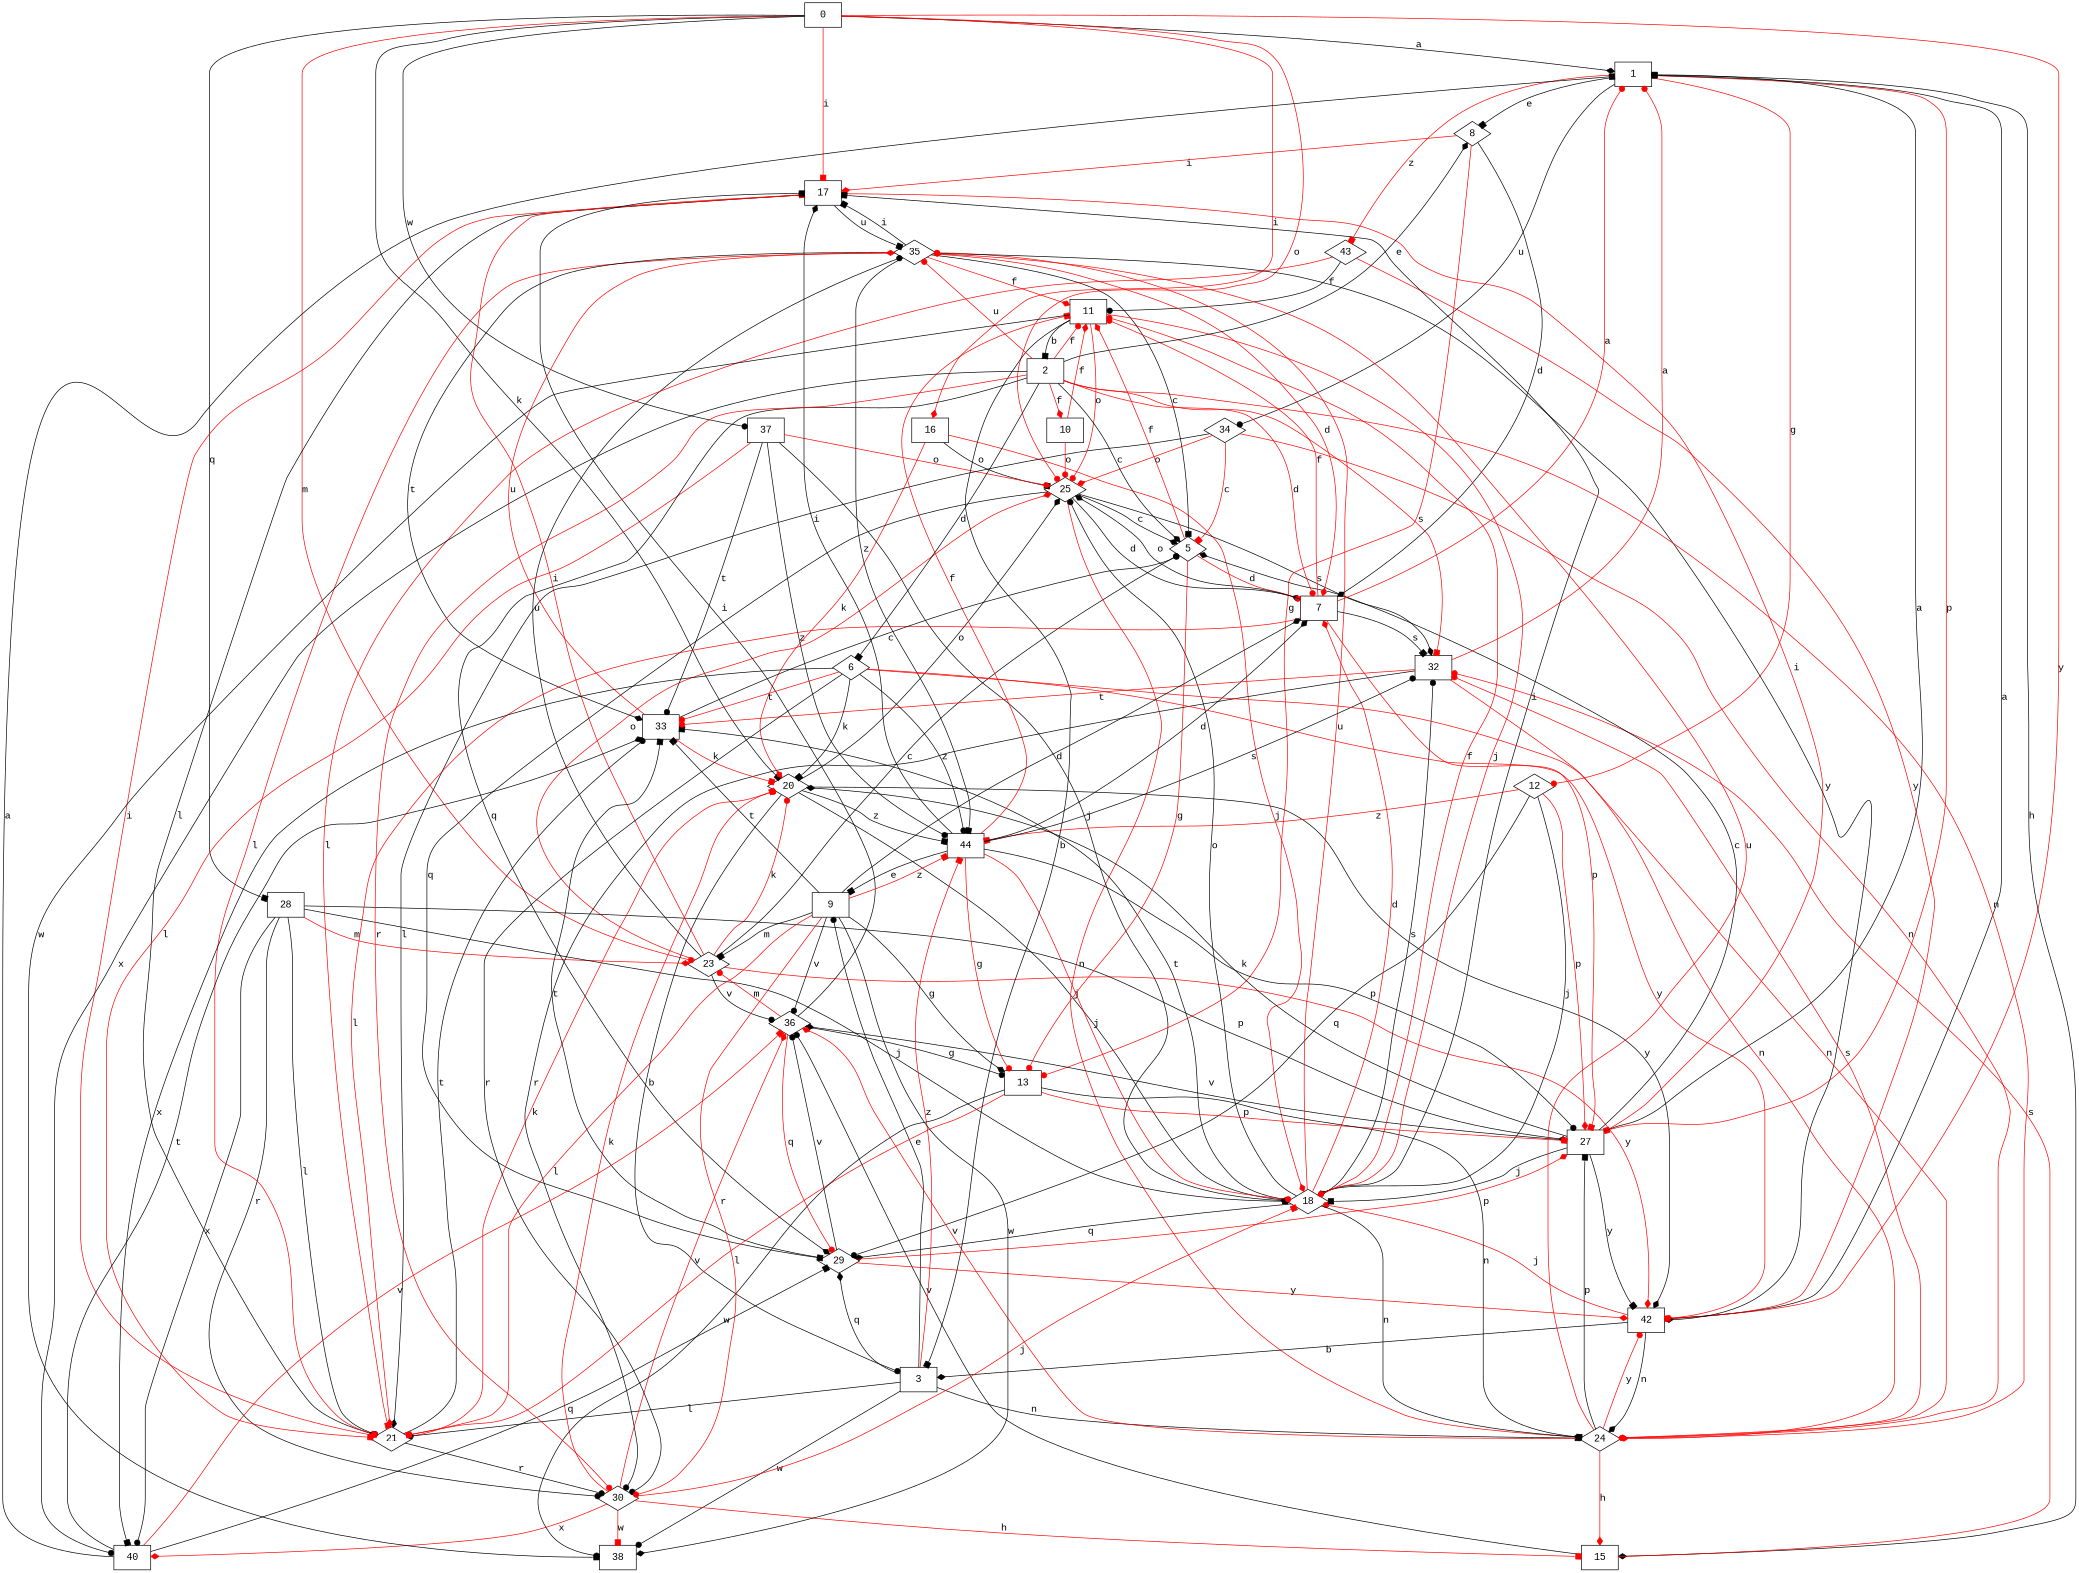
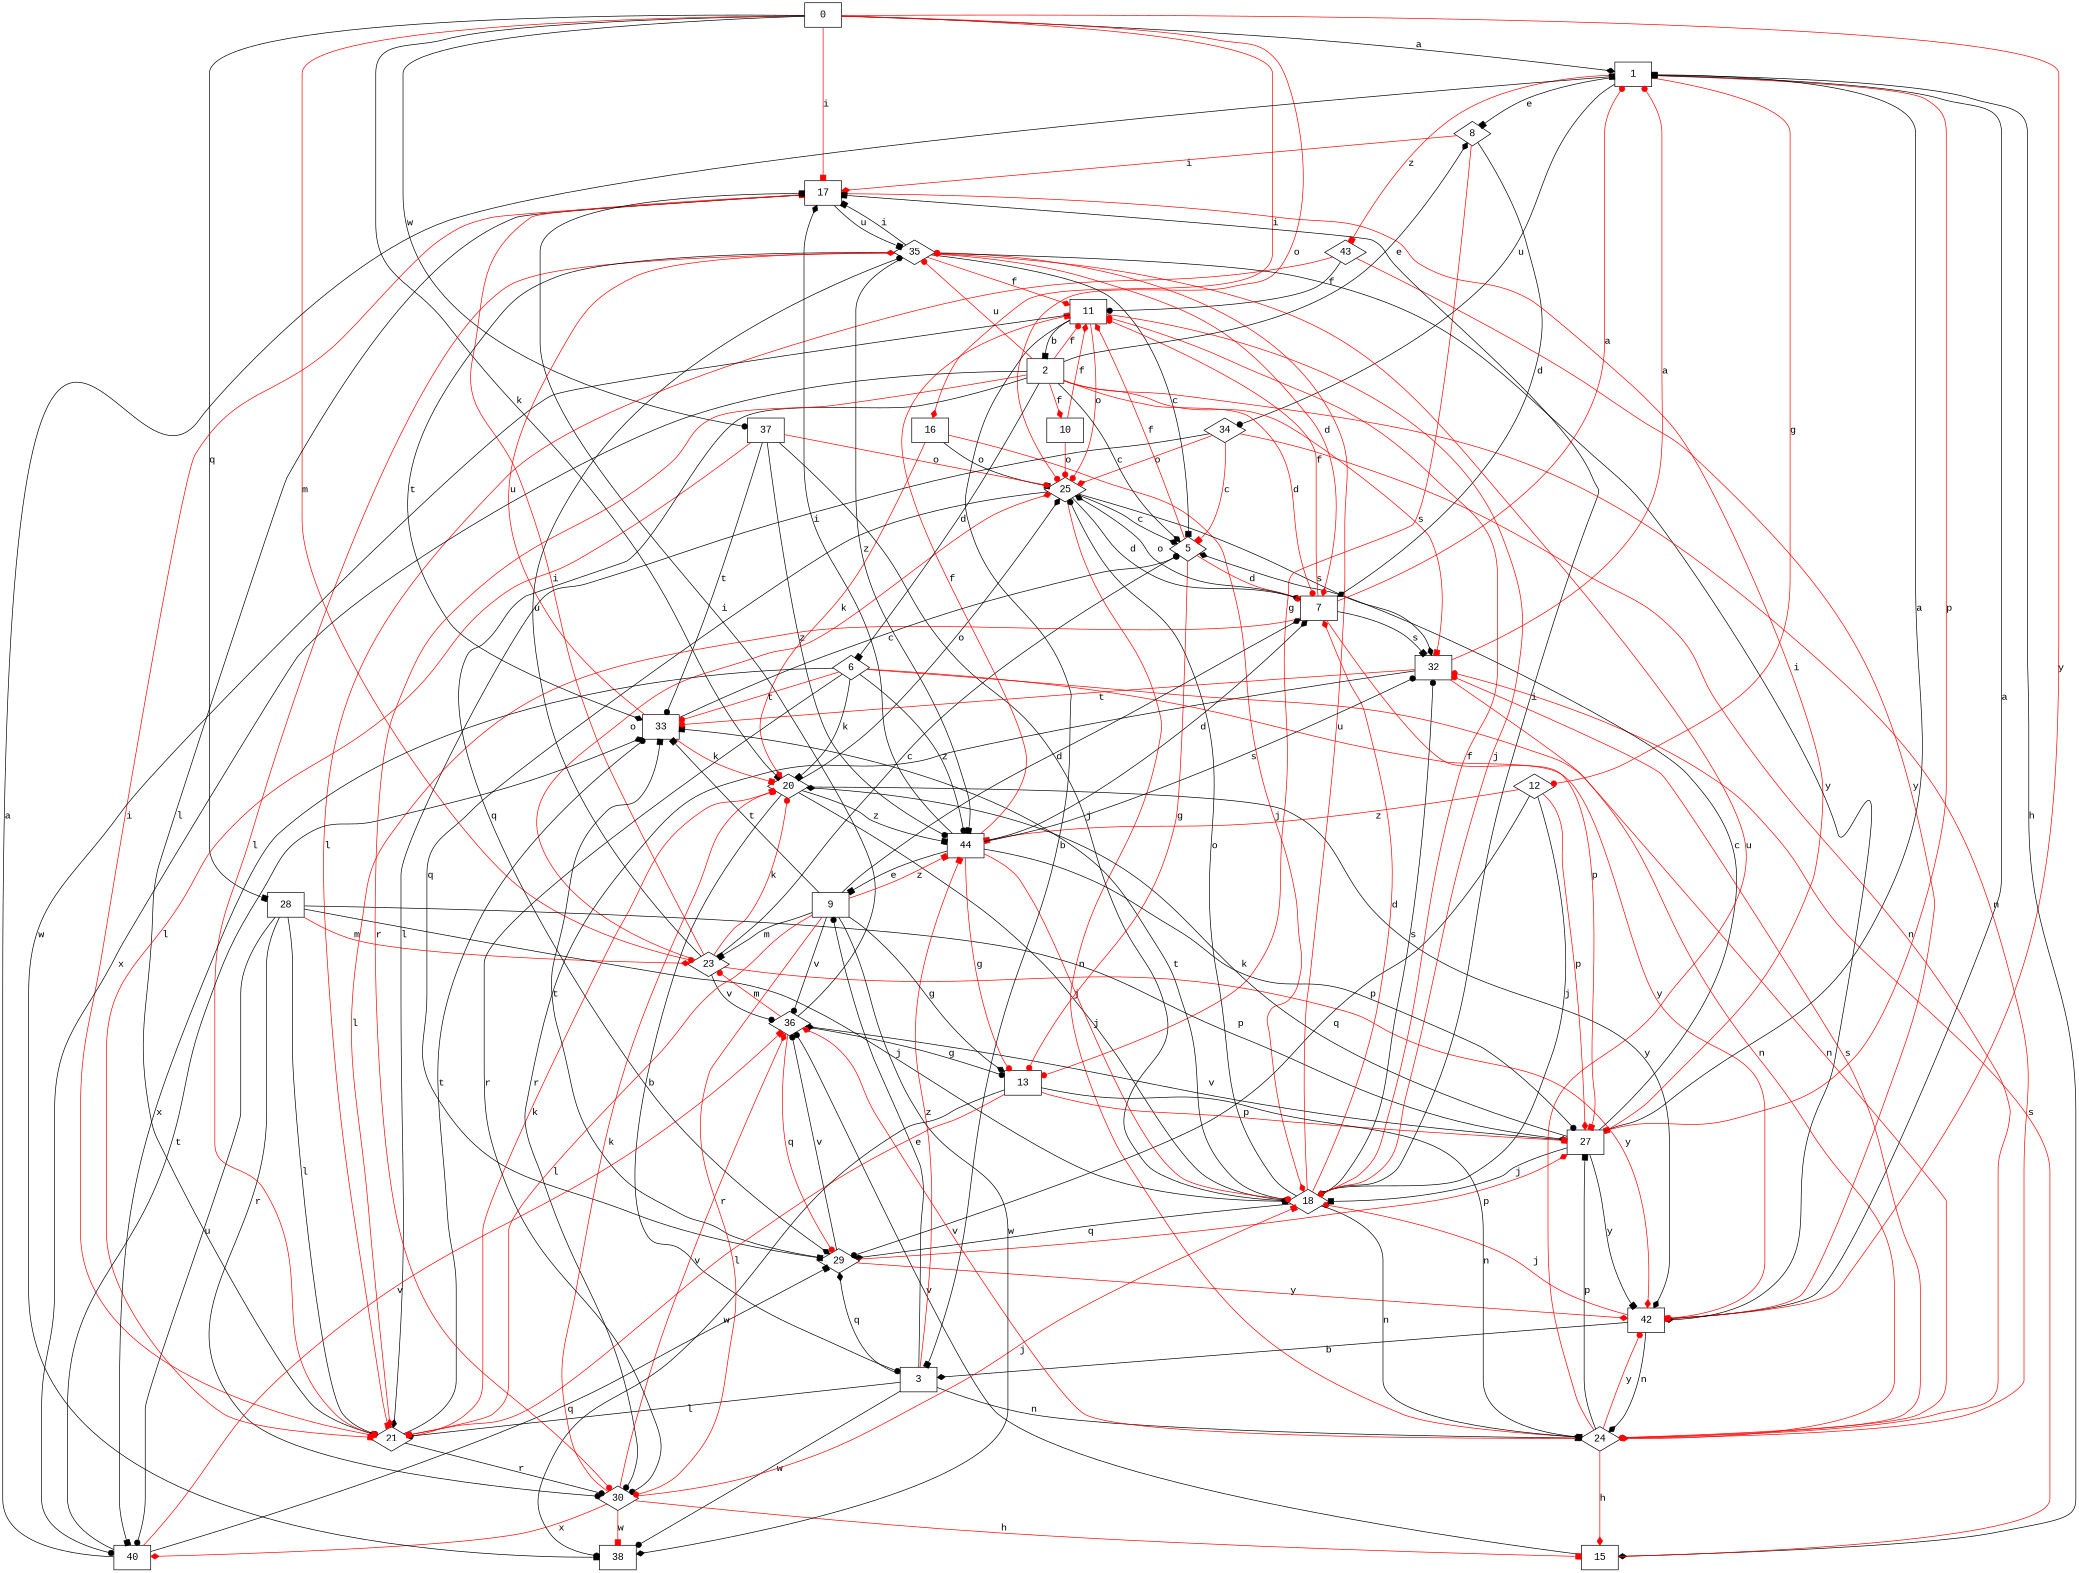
(208, 1231) -> (208, 1231)
